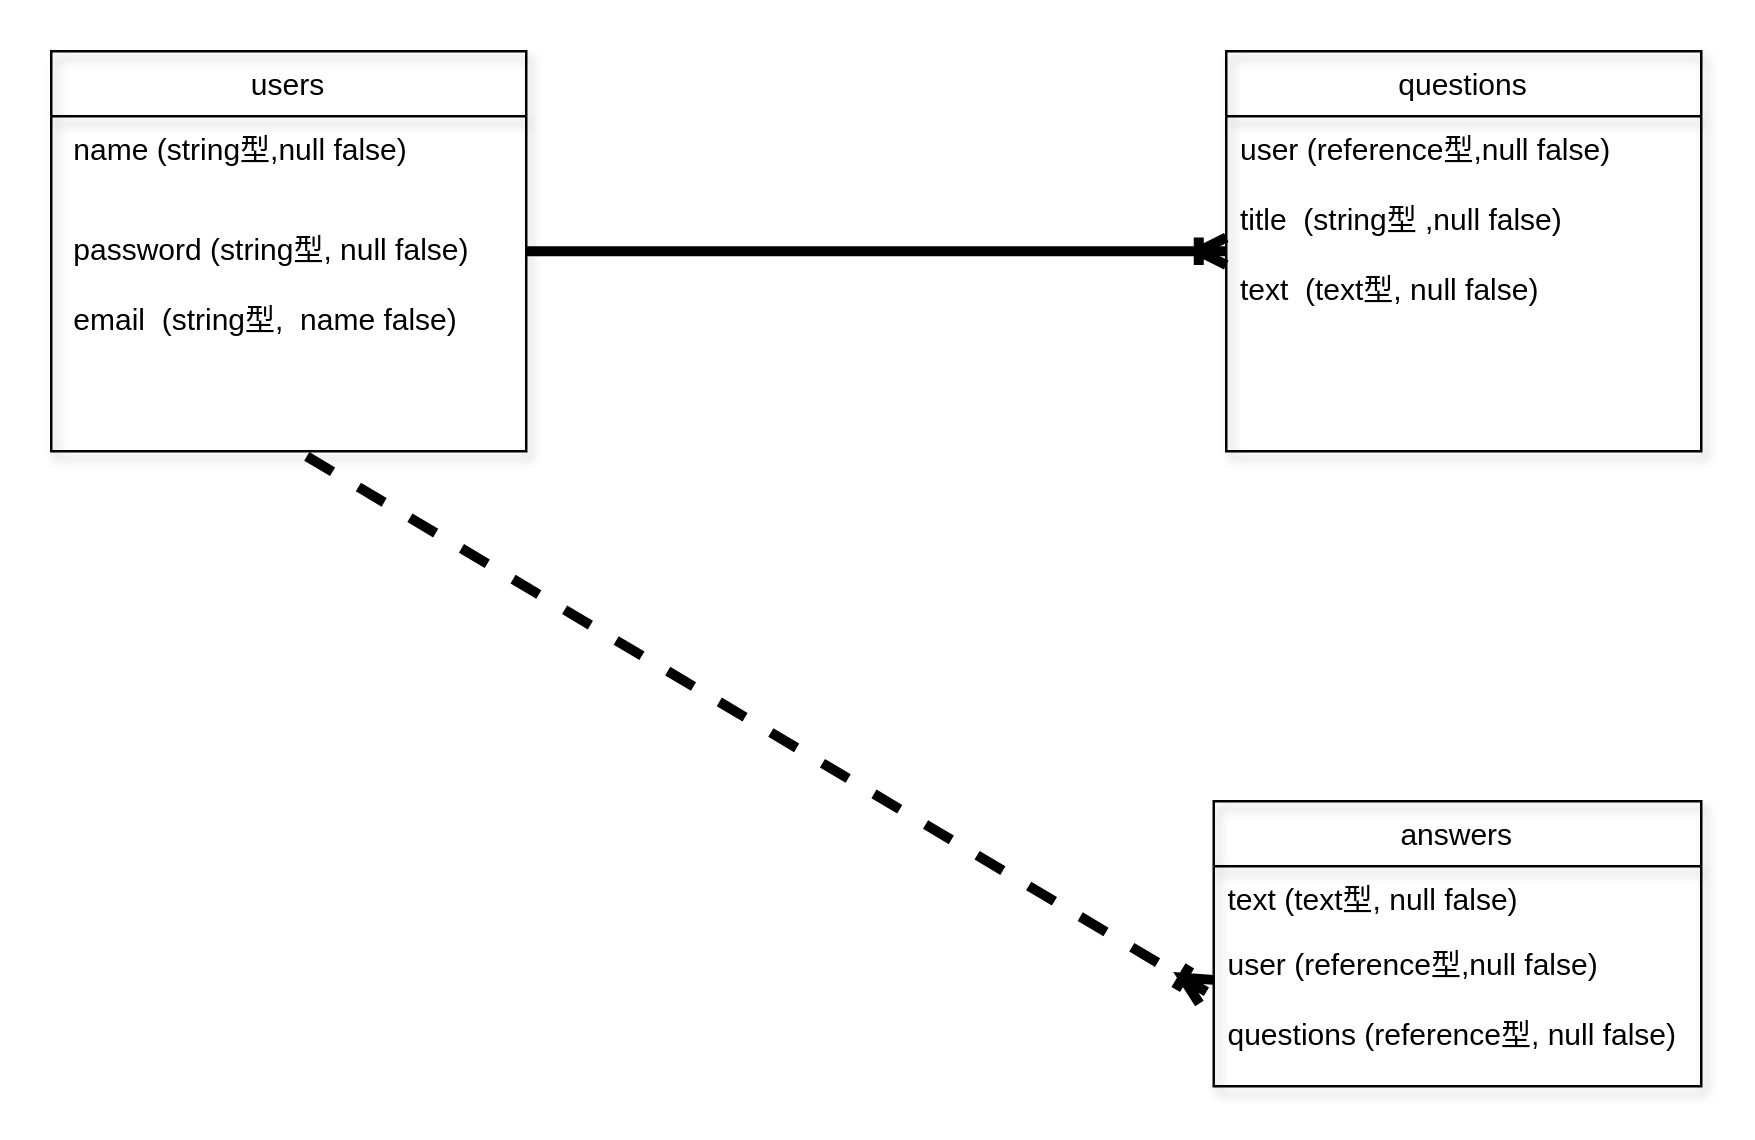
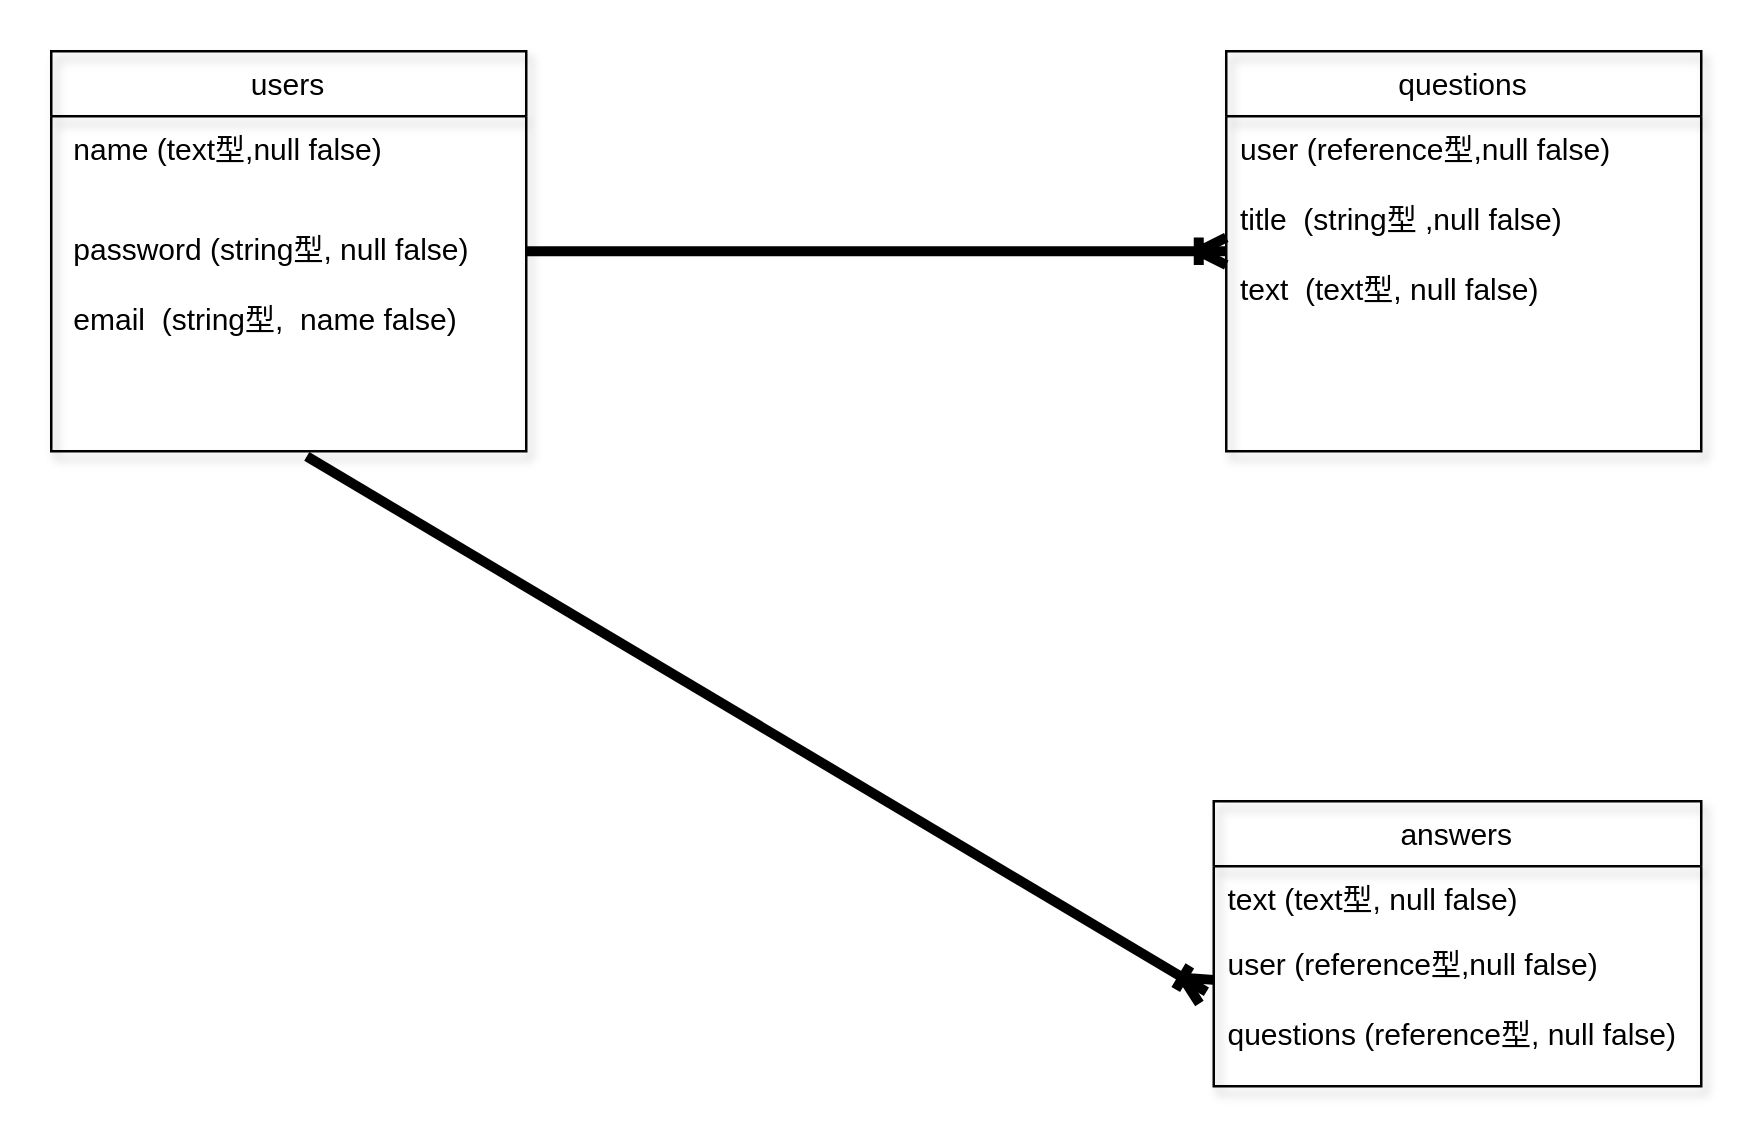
(254, 150) -> (241, 150)
(345, 479) -> (345, 479)
